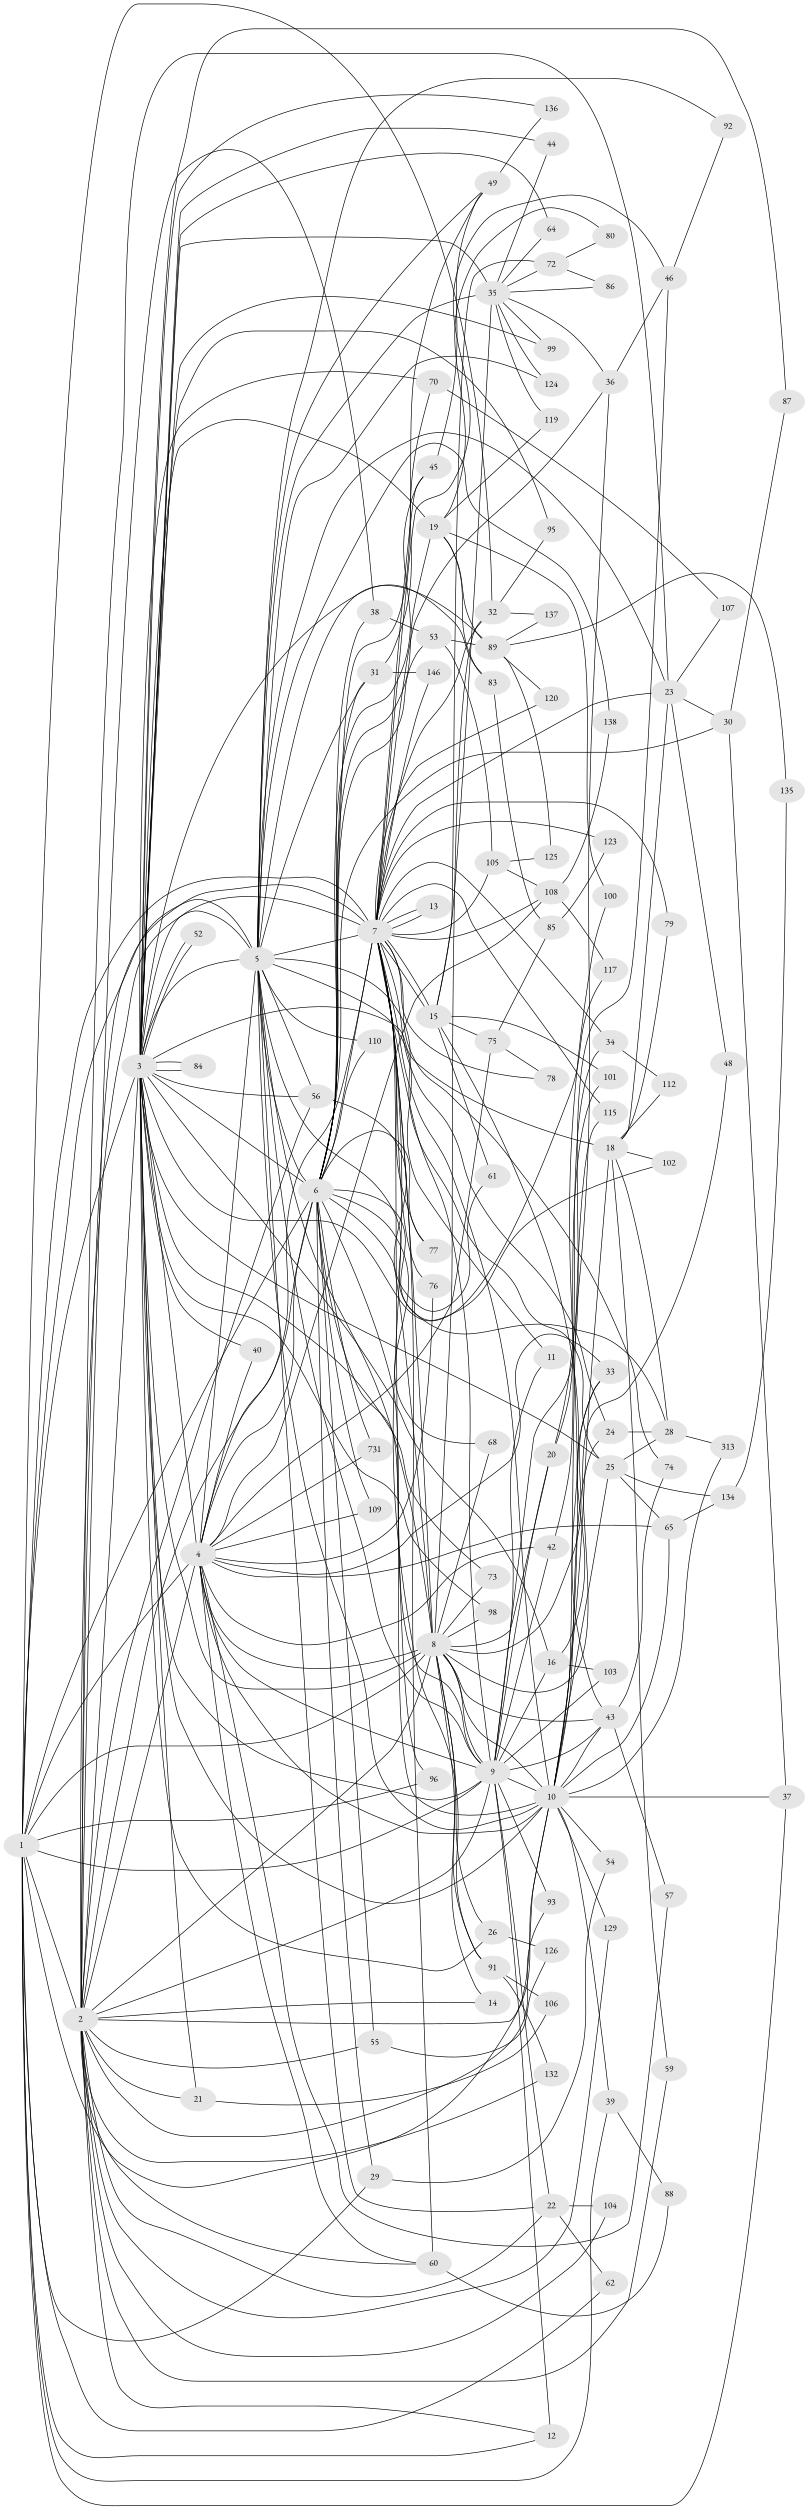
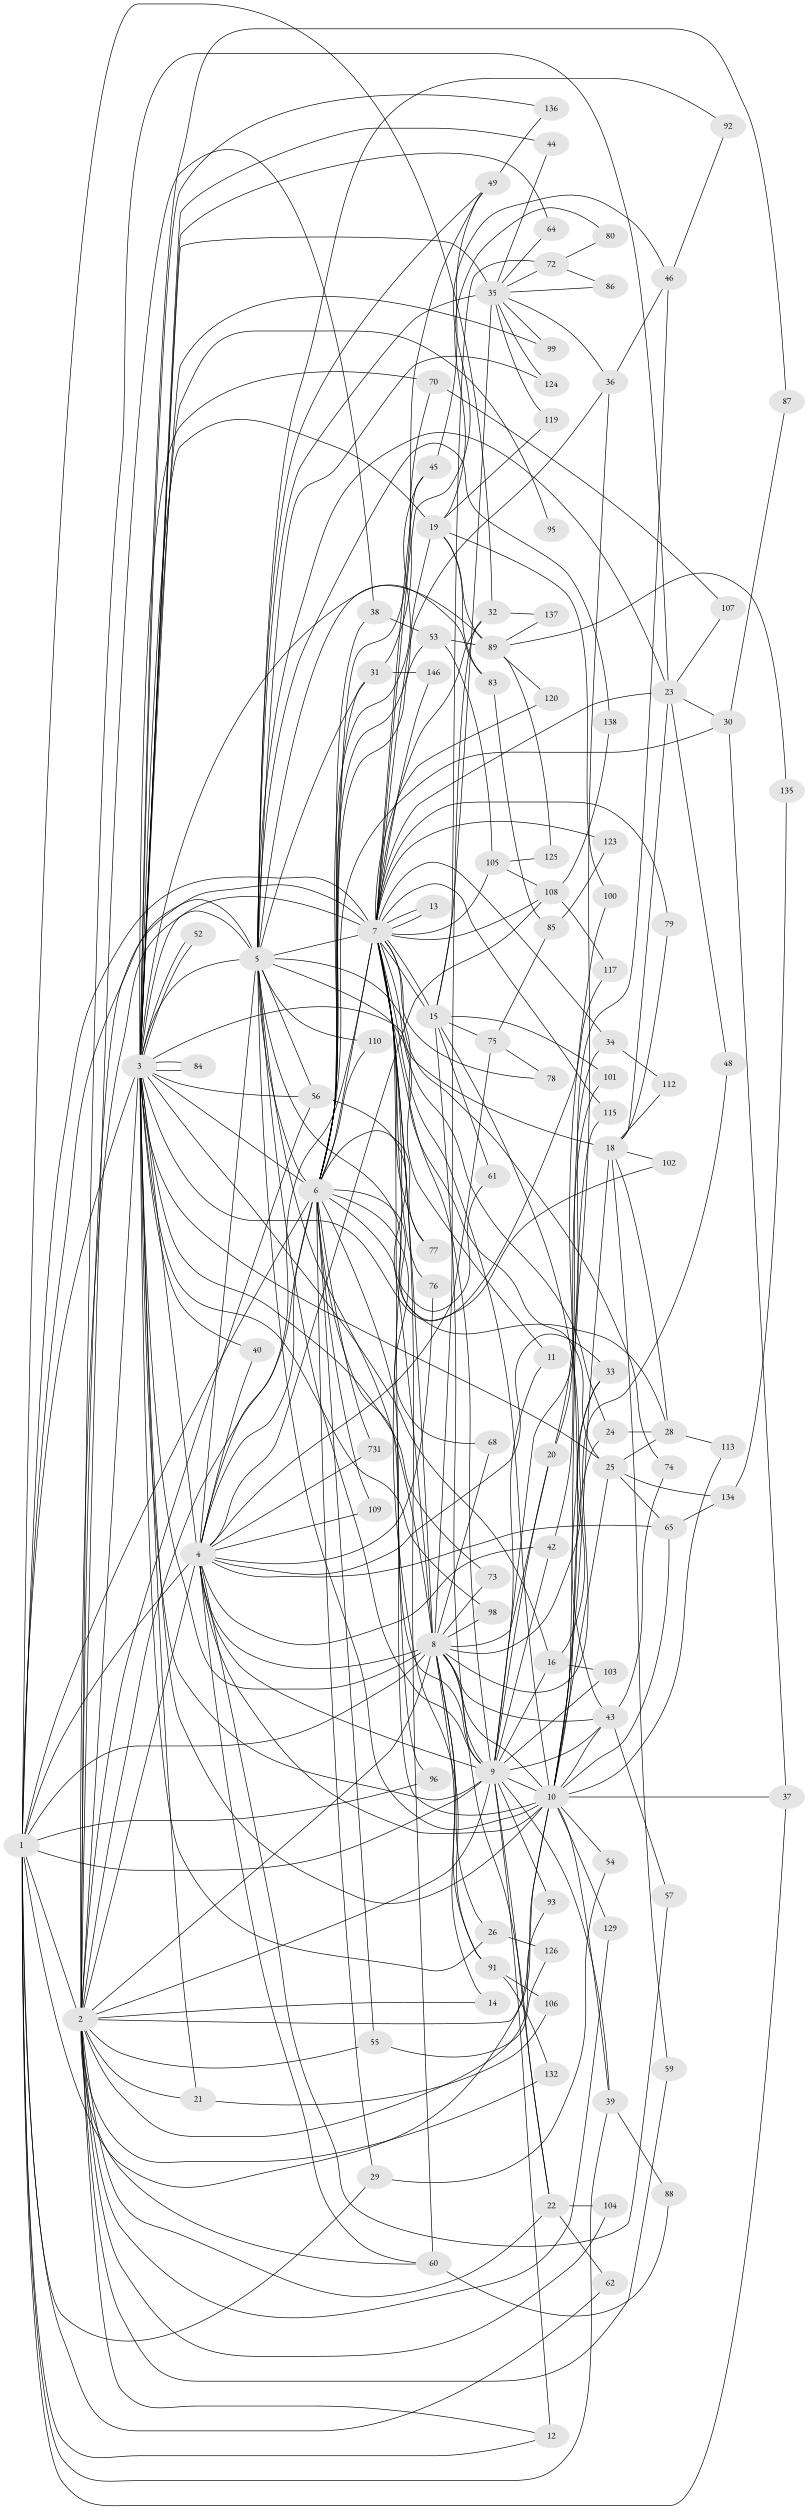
(522, 571) -> none
(728, 1447) -> (728, 1447)
(304, 1674) -> (454, 1556)
none -> (583, 1926)
